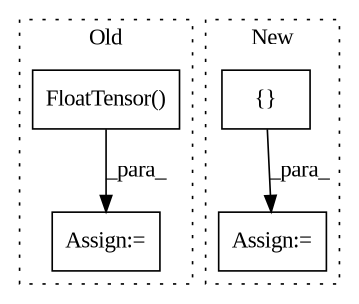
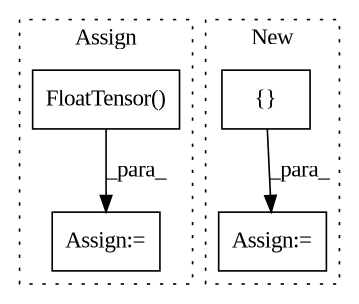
(106, 38) -> (106, 38)
